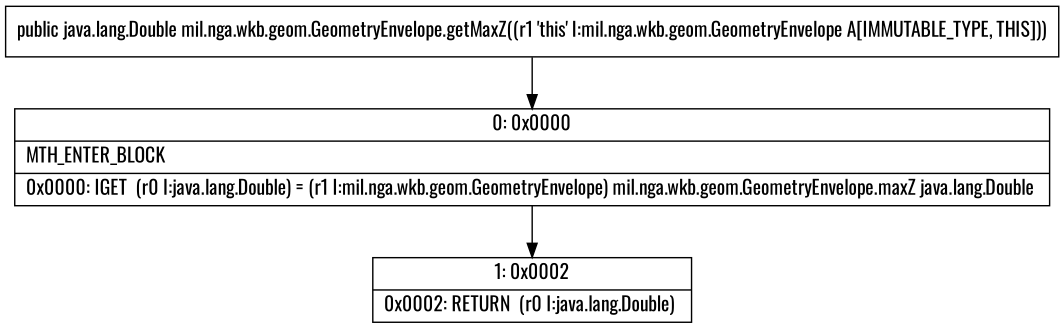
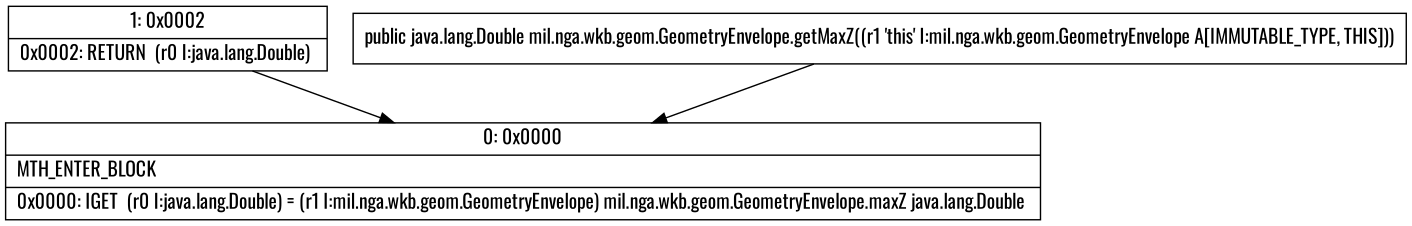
(532, 225) -> (316, 94)
